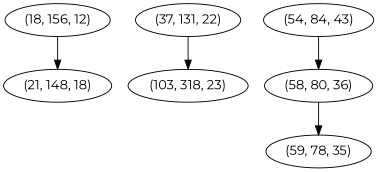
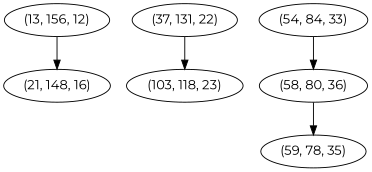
(58, 20) -> (57, 20)
(319, 20) -> (313, 20)
(58, 86) -> (57, 86)
(188, 86) -> (185, 86)
